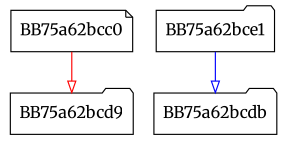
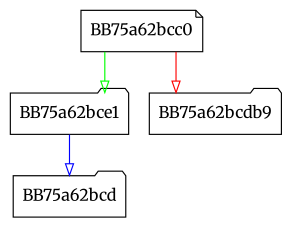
none -> (105, 66)
(72, 114) -> (215, 114)
(215, 114) -> (69, 196)
